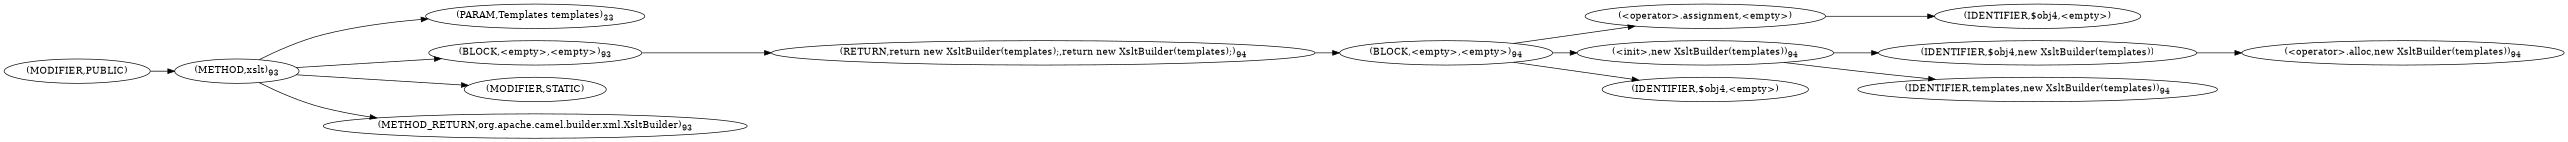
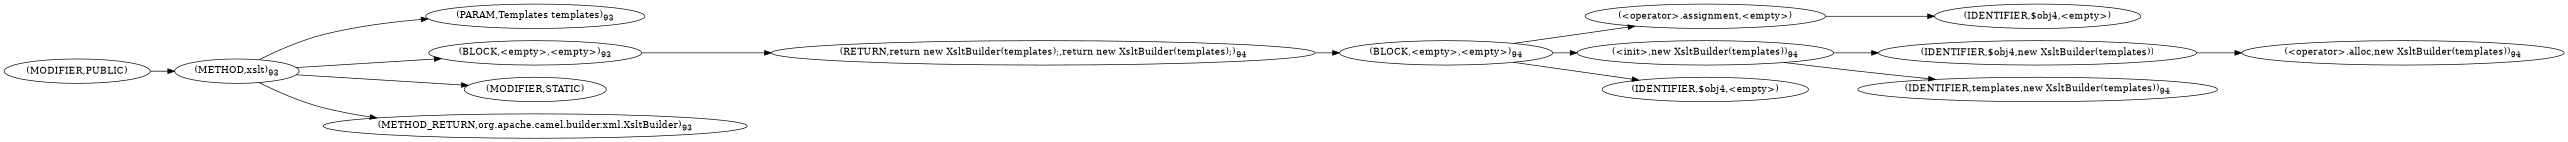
(609, 15) -> (609, 15)
